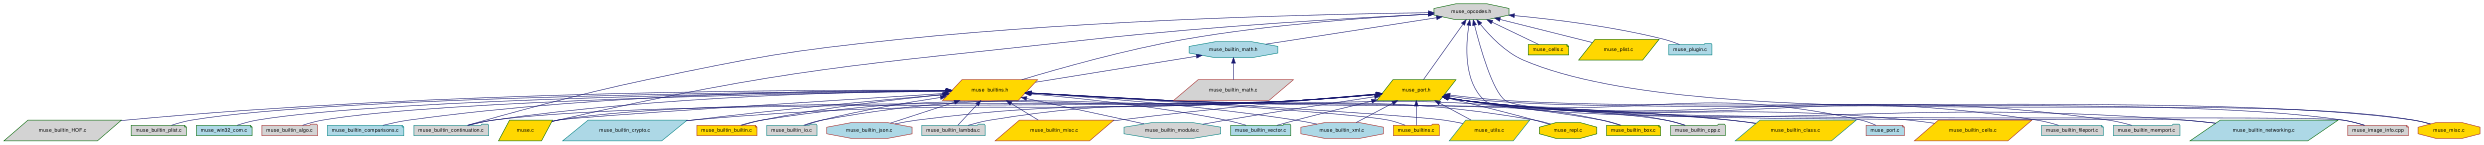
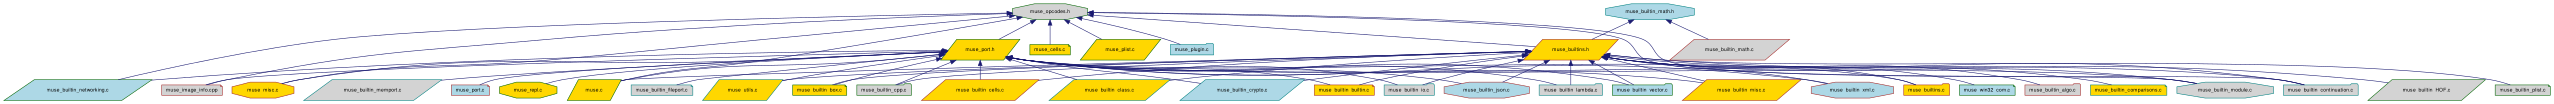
(1351, 31) -> (1621, 39)
(1292, 103) -> (1282, 61)
(366, 130) -> (2129, 90)
(2147, 130) -> (373, 90)
